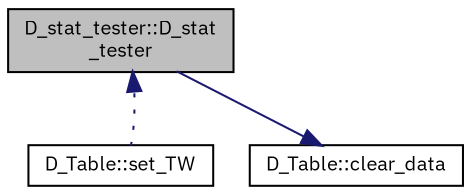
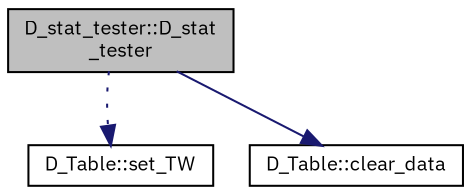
(134, 119) -> (107, 98)
